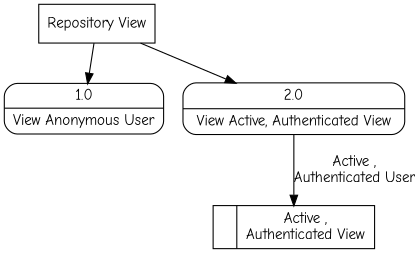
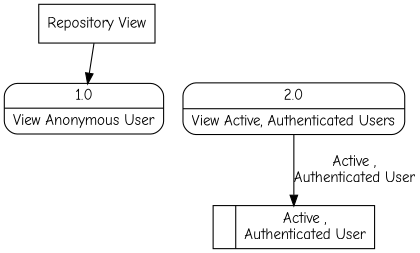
(183, 61) -> none
(294, 121) -> (294, 121)
(306, 235) -> (305, 235)
